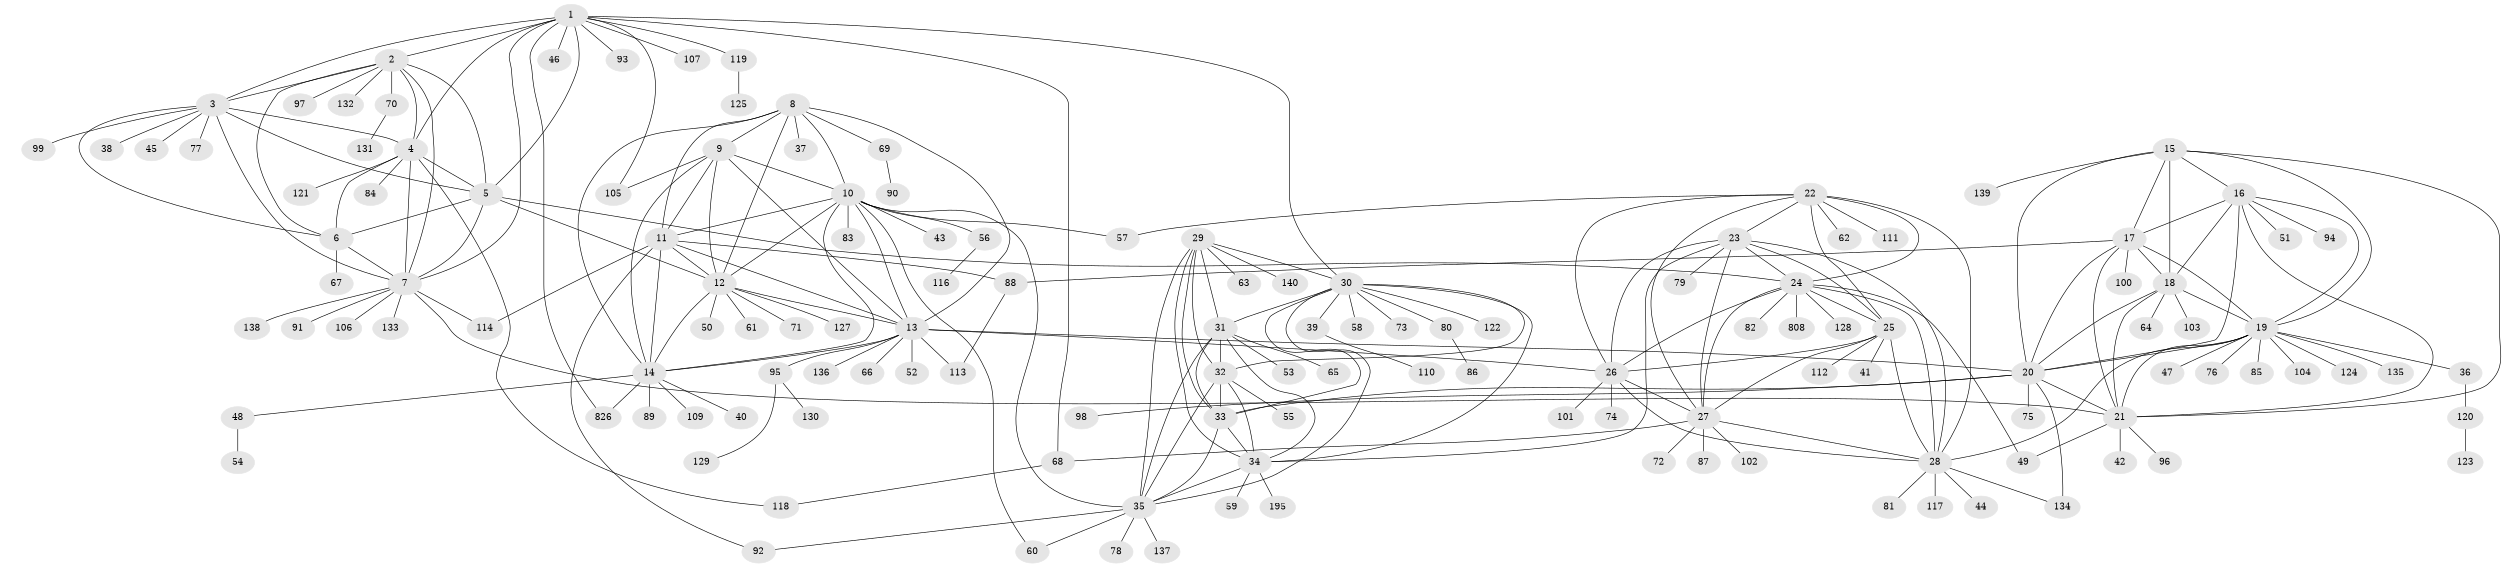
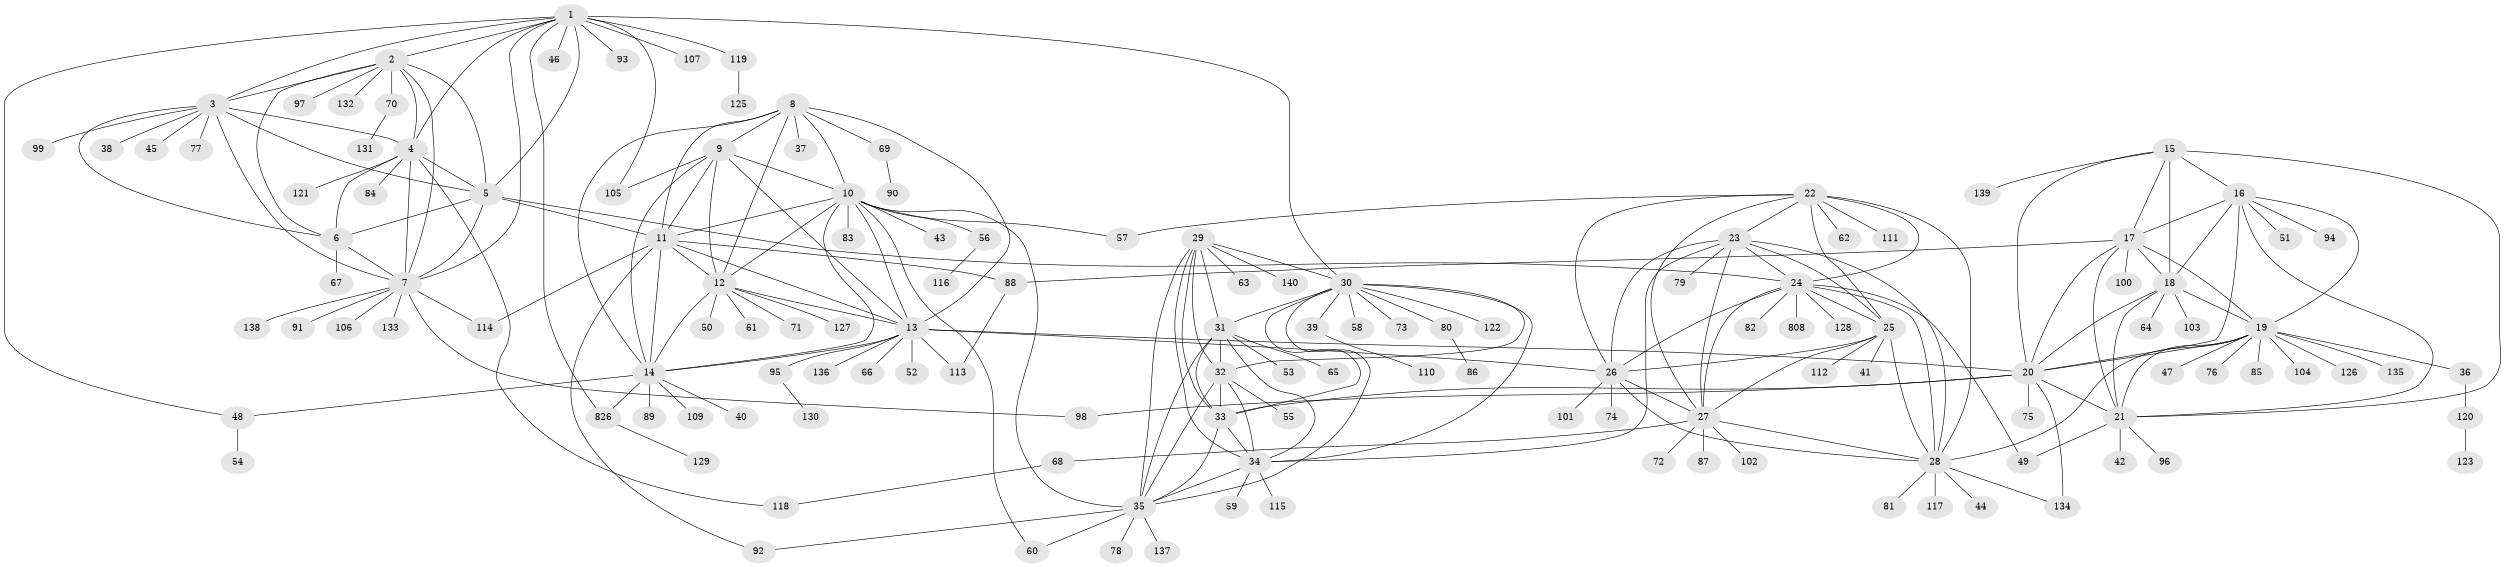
(1005, 70) -> (44, 78)
(2348, 209) -> none
(603, 239) -> (574, 217)
(2349, 373) -> (2349, 373)
(1161, 404) -> (720, 399)
(761, 432) -> (652, 440)
(1278, 507) -> (1278, 507)
